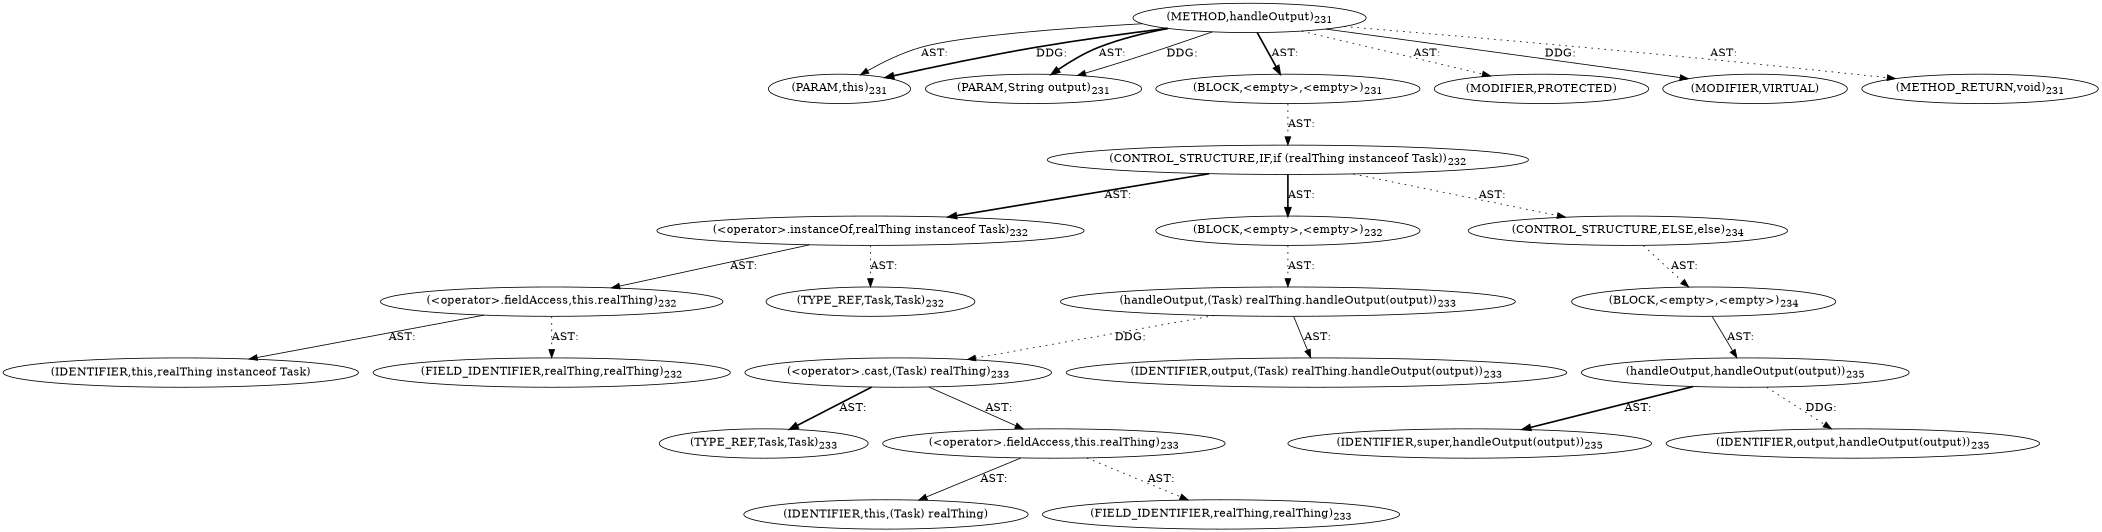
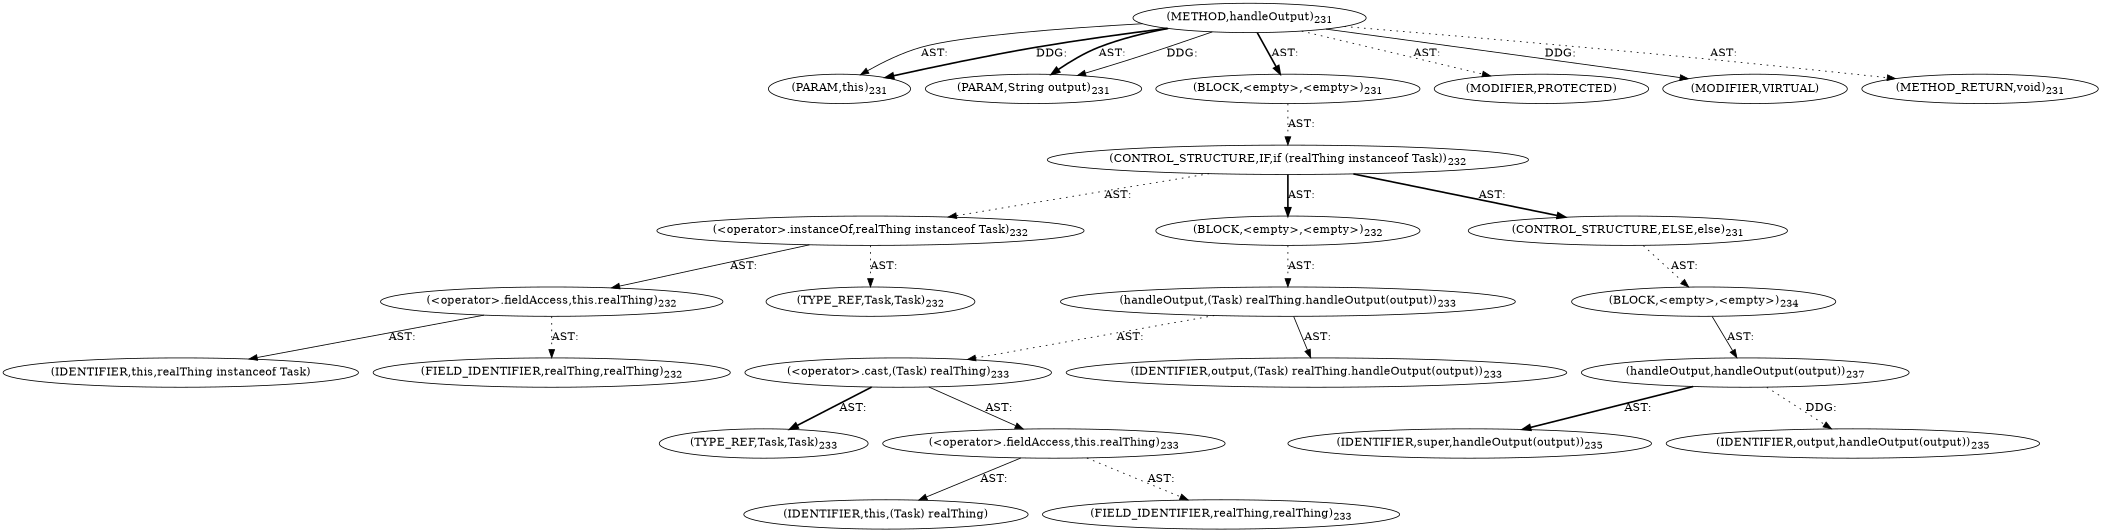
(1083, 195) -> (1083, 195)
(1455, 195) -> (1455, 195)
(1735, 230) -> (1735, 230)
(1132, 337) -> (1132, 337)
(1855, 371) -> (1855, 371)
